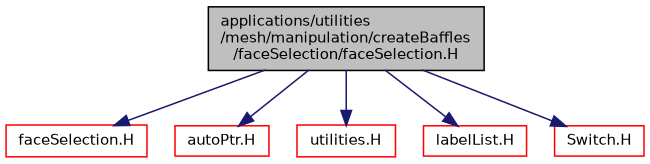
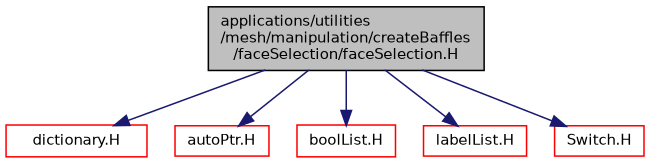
(77, 141) -> (77, 141)
(346, 141) -> (346, 141)
